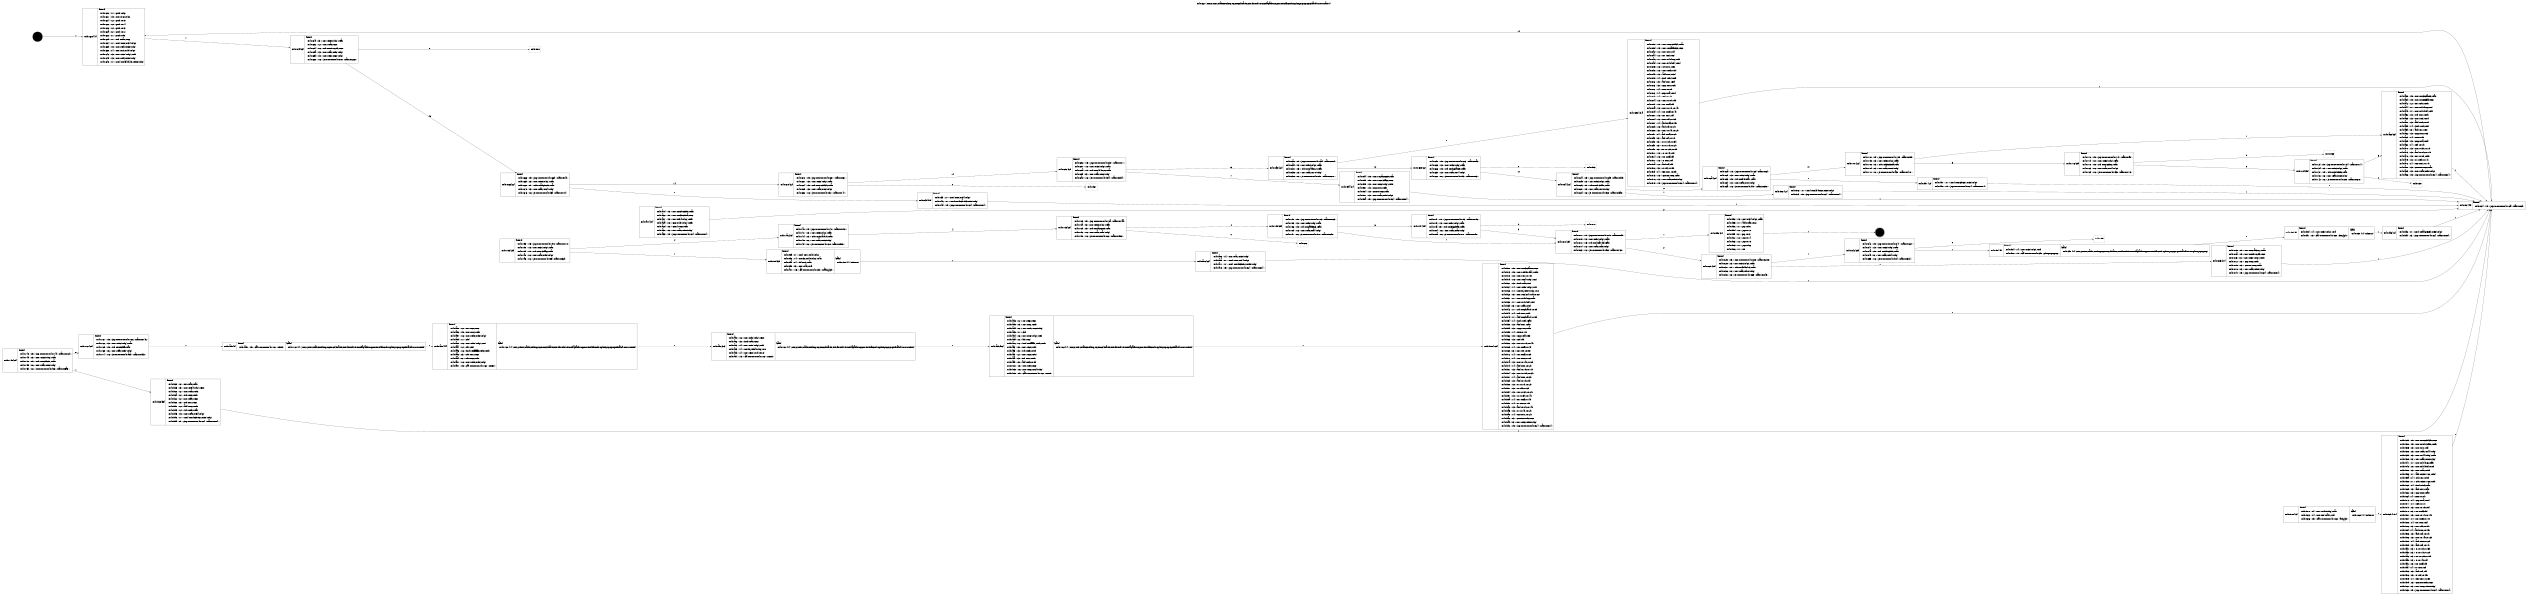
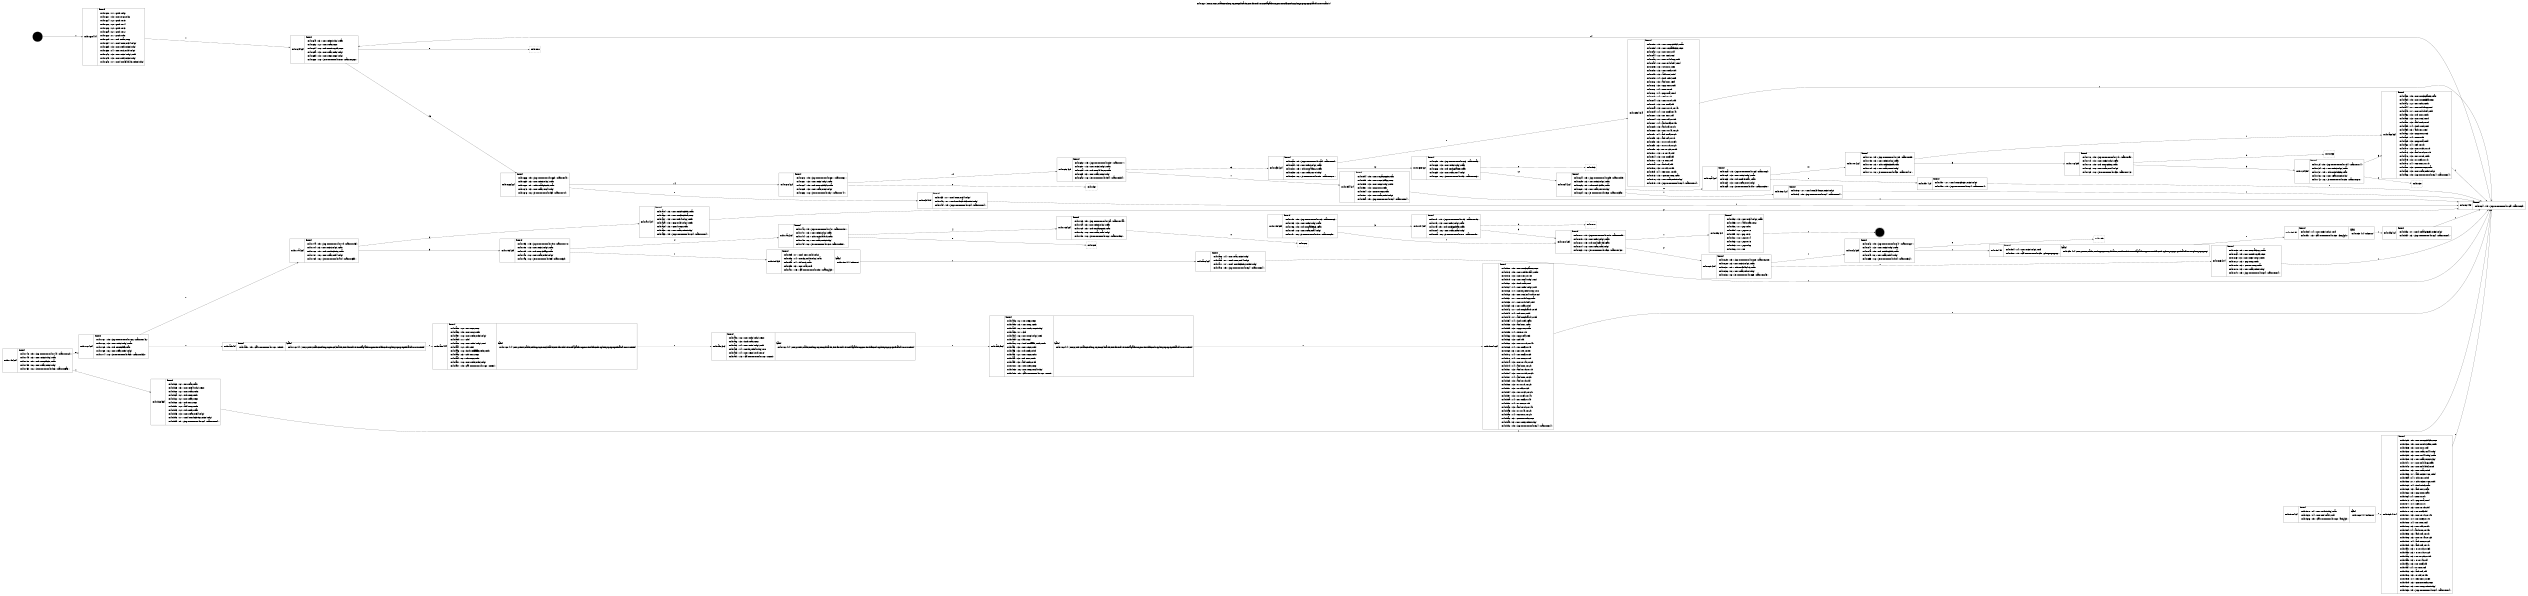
(1386, 32) -> (1481, 38)
(1196, 227) -> none
none -> (1091, 245)
none -> (324, 251)
